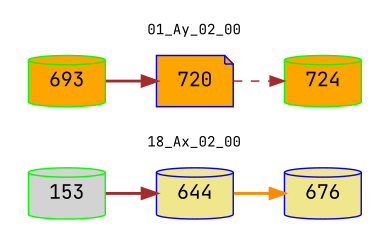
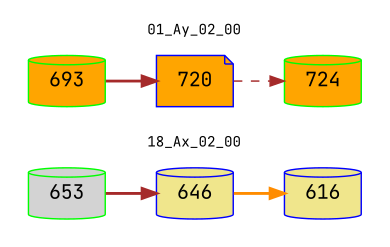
(67, 193) -> (67, 193)
(195, 193) -> (195, 193)
(323, 193) -> (323, 193)
